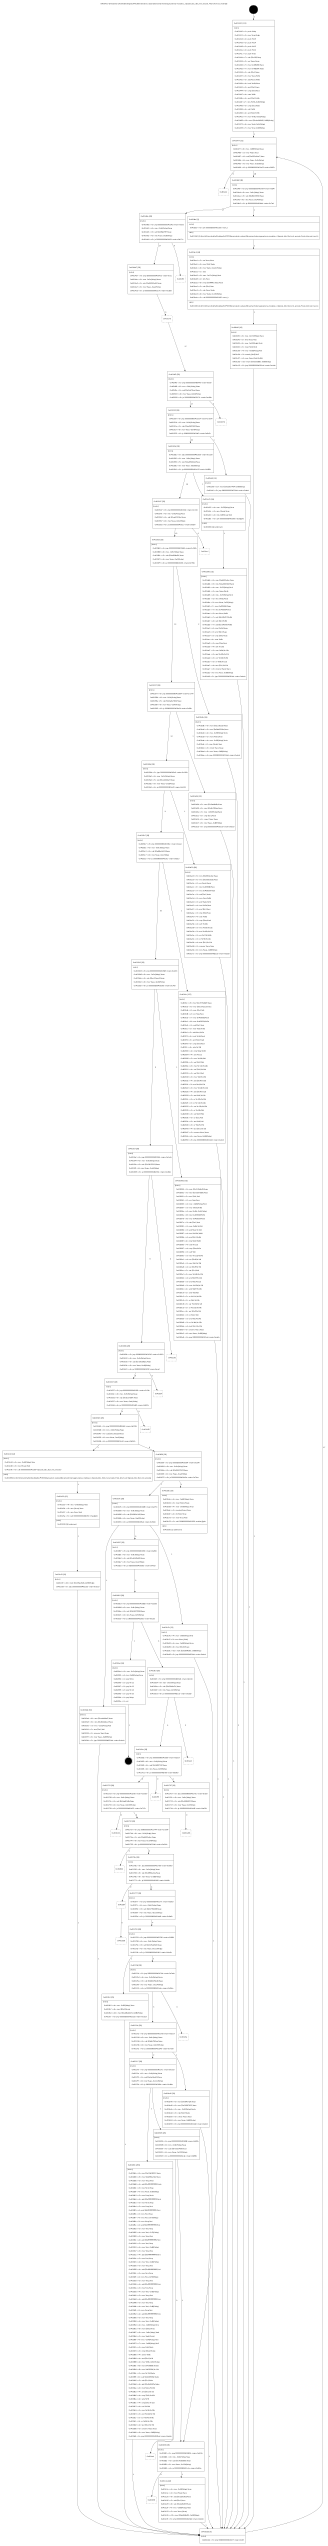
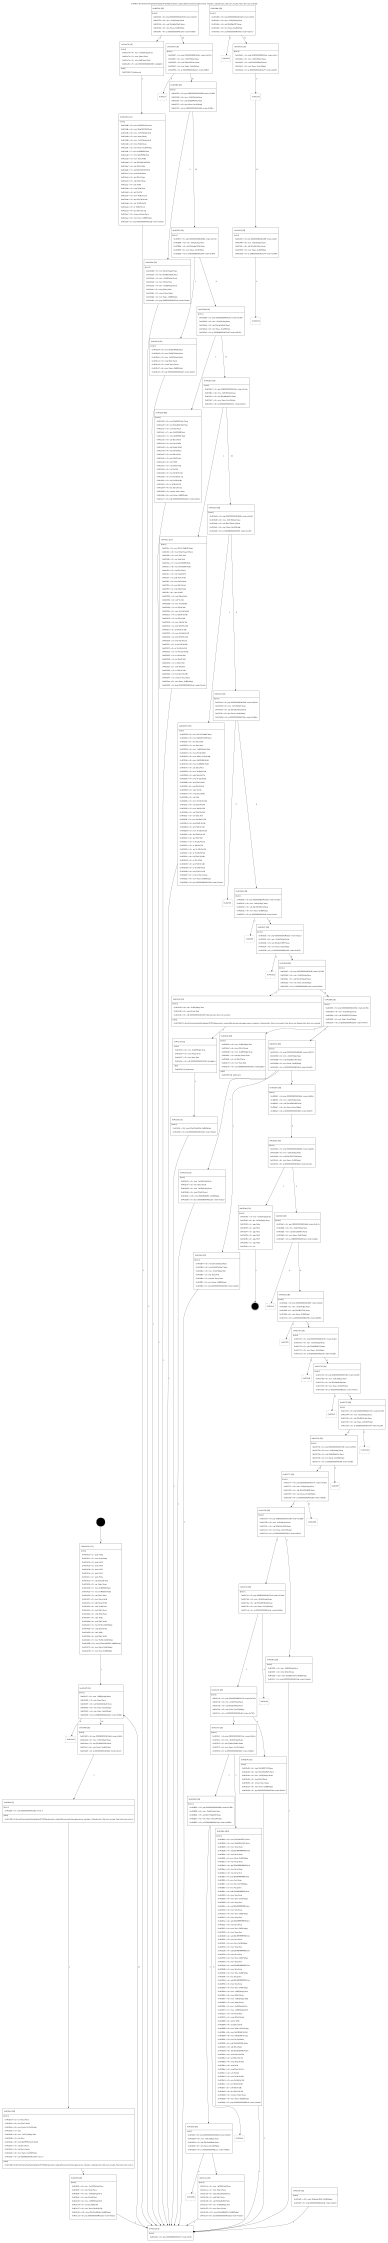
(209, 210) -> none
(190, 422) -> none
(142, 1779) -> (326, 1360)
(217, 1892) -> (168, 1543)
(121, 1922) -> (309, 1509)
